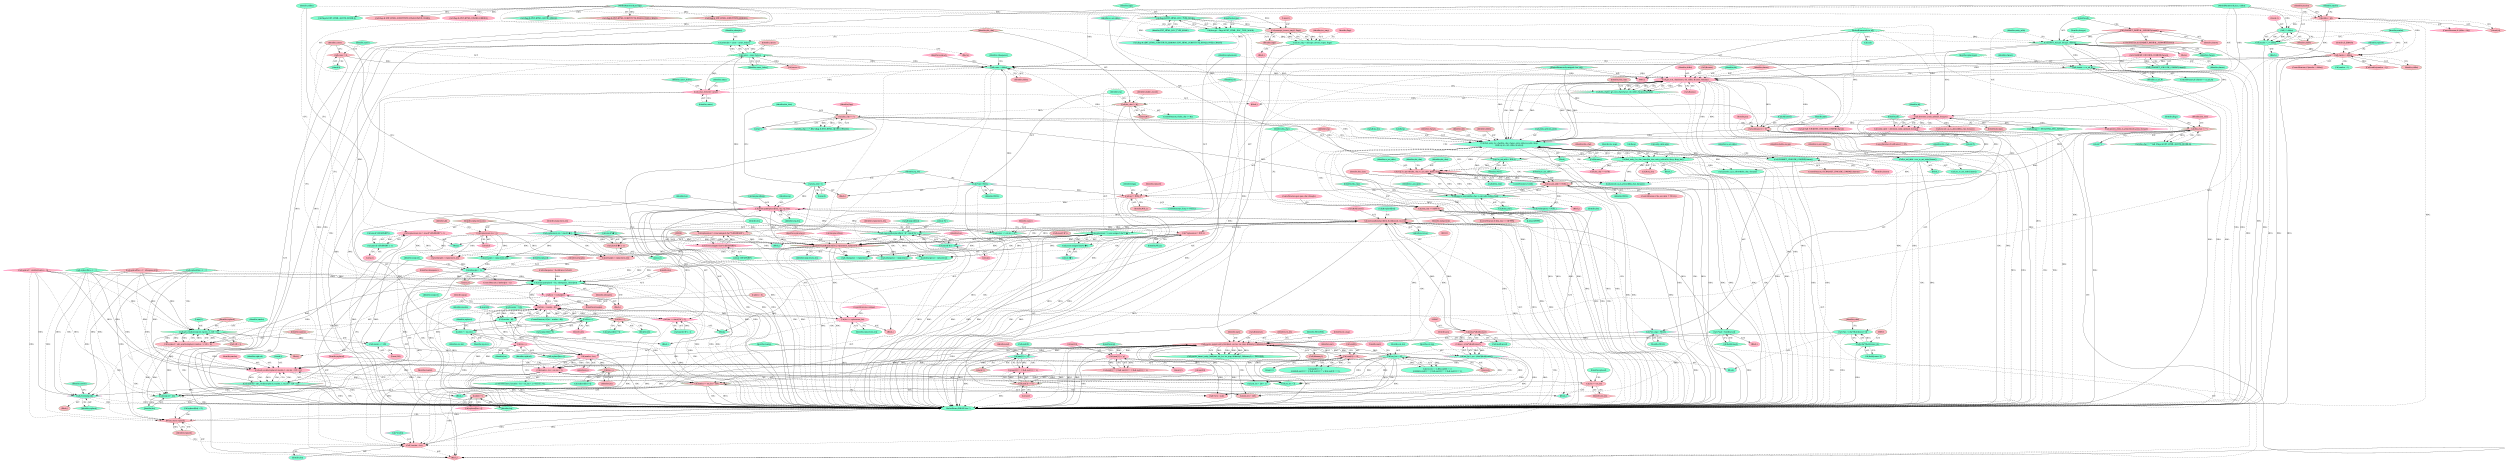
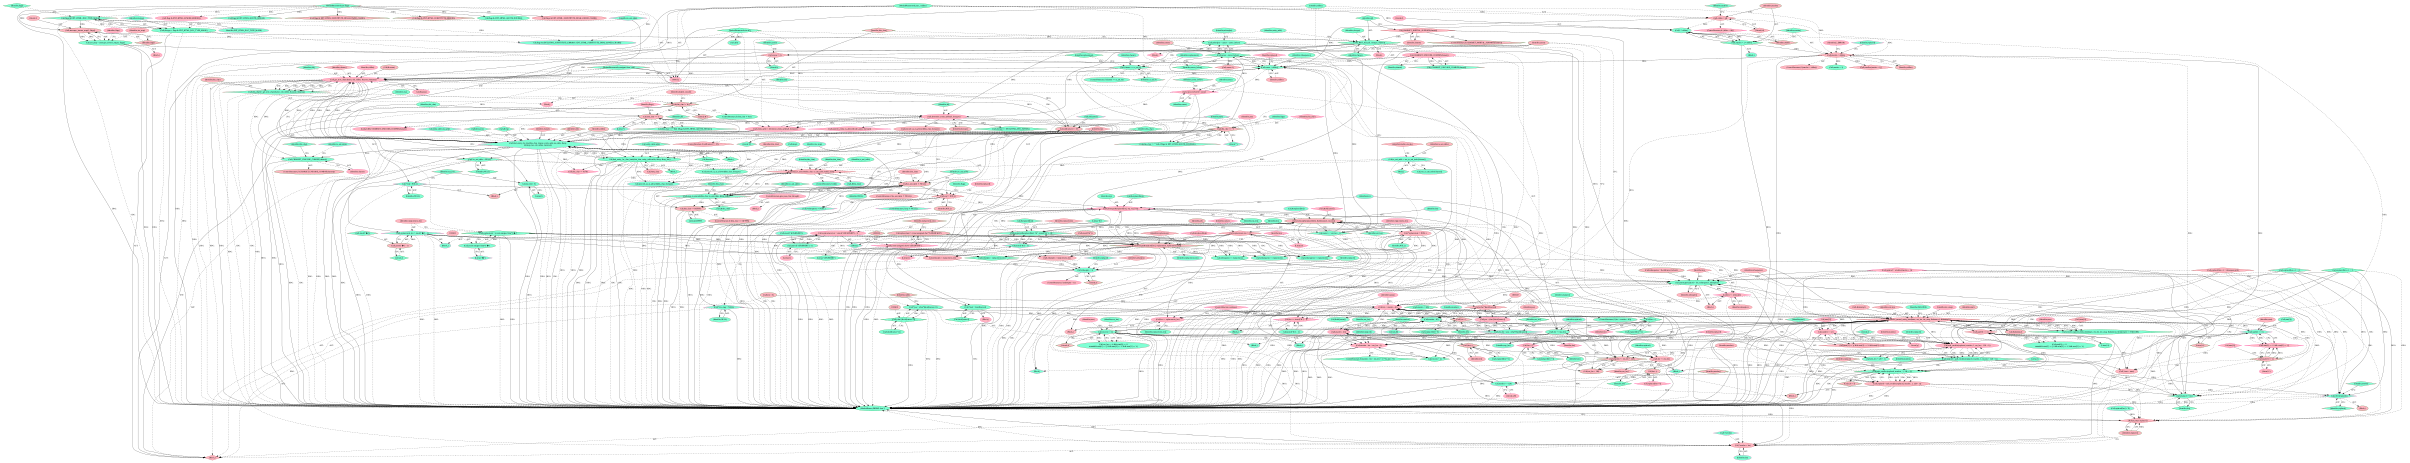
(1643, 40) -> (751, 38)
none -> (1402, 324)
